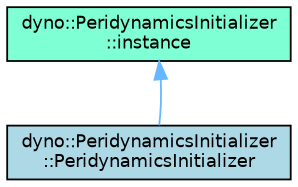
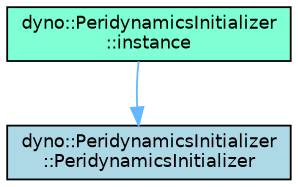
(161, 102) -> (137, 84)
